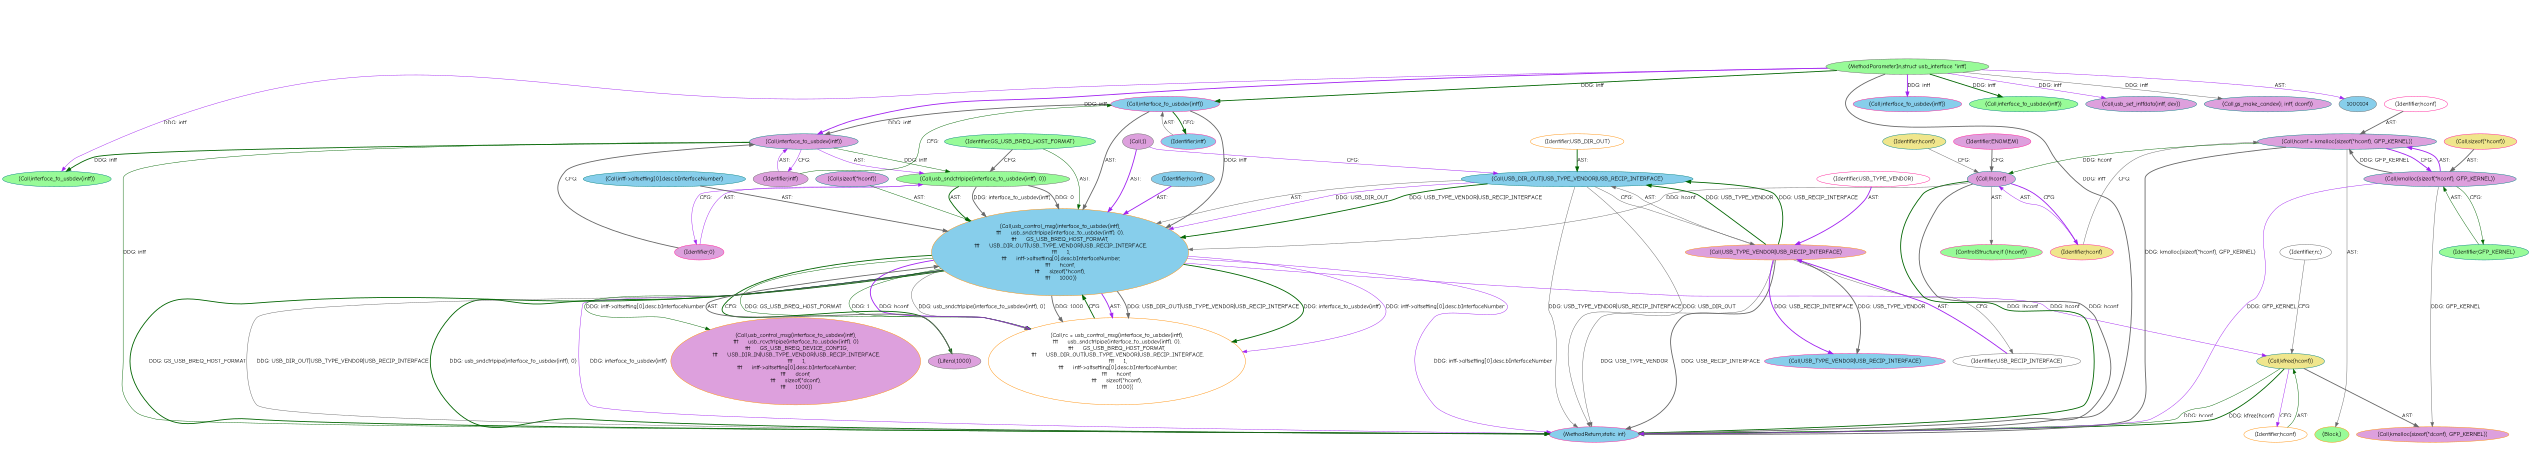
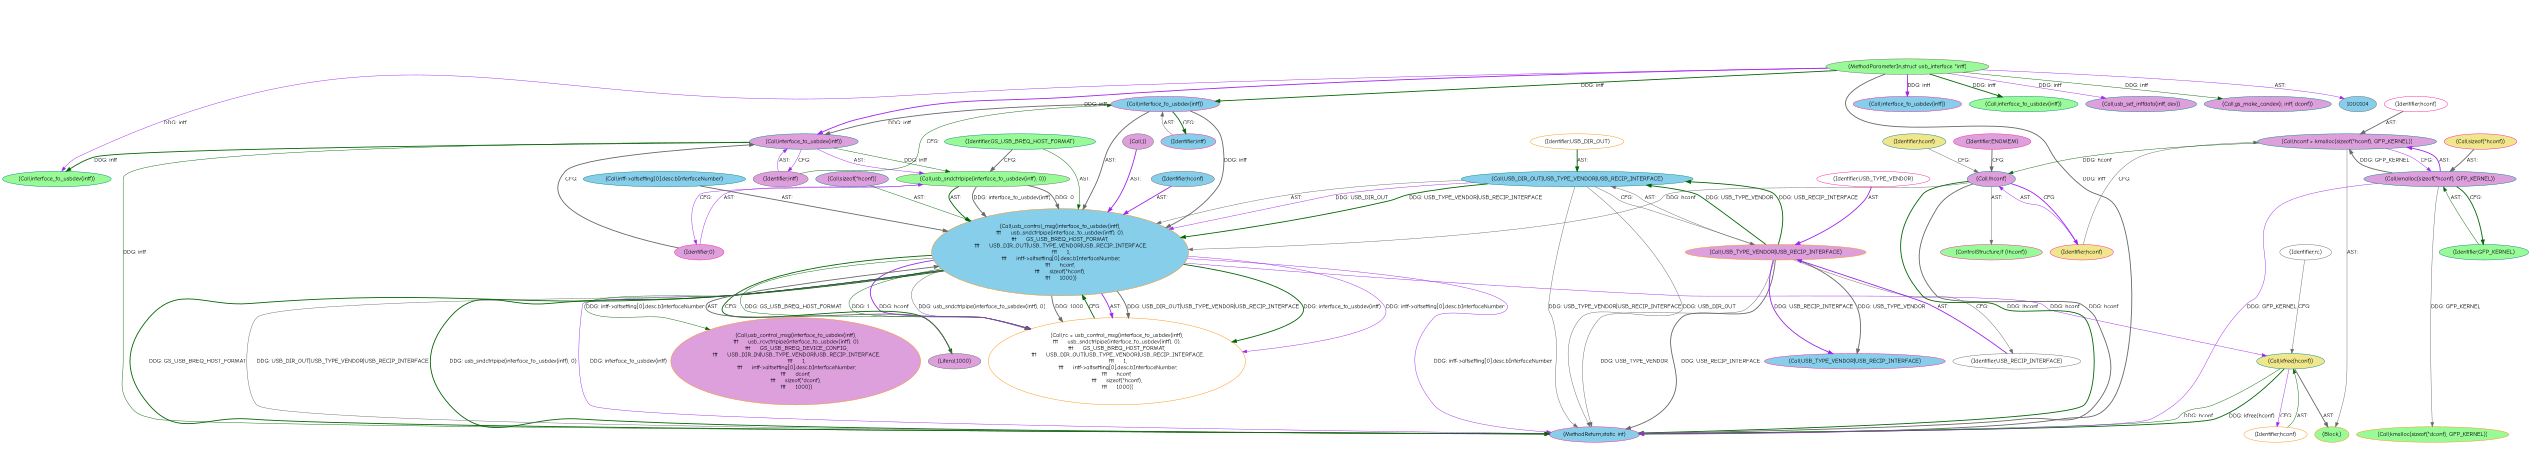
(2090, 85) -> (2090, 85)
(2408, 156) -> (2408, 156)
(1321, 161) -> none
(2475, 210) -> (2475, 210)
(2359, 397) -> (2310, 396)
(2127, 420) -> none
(2433, 434) -> (2433, 434)
